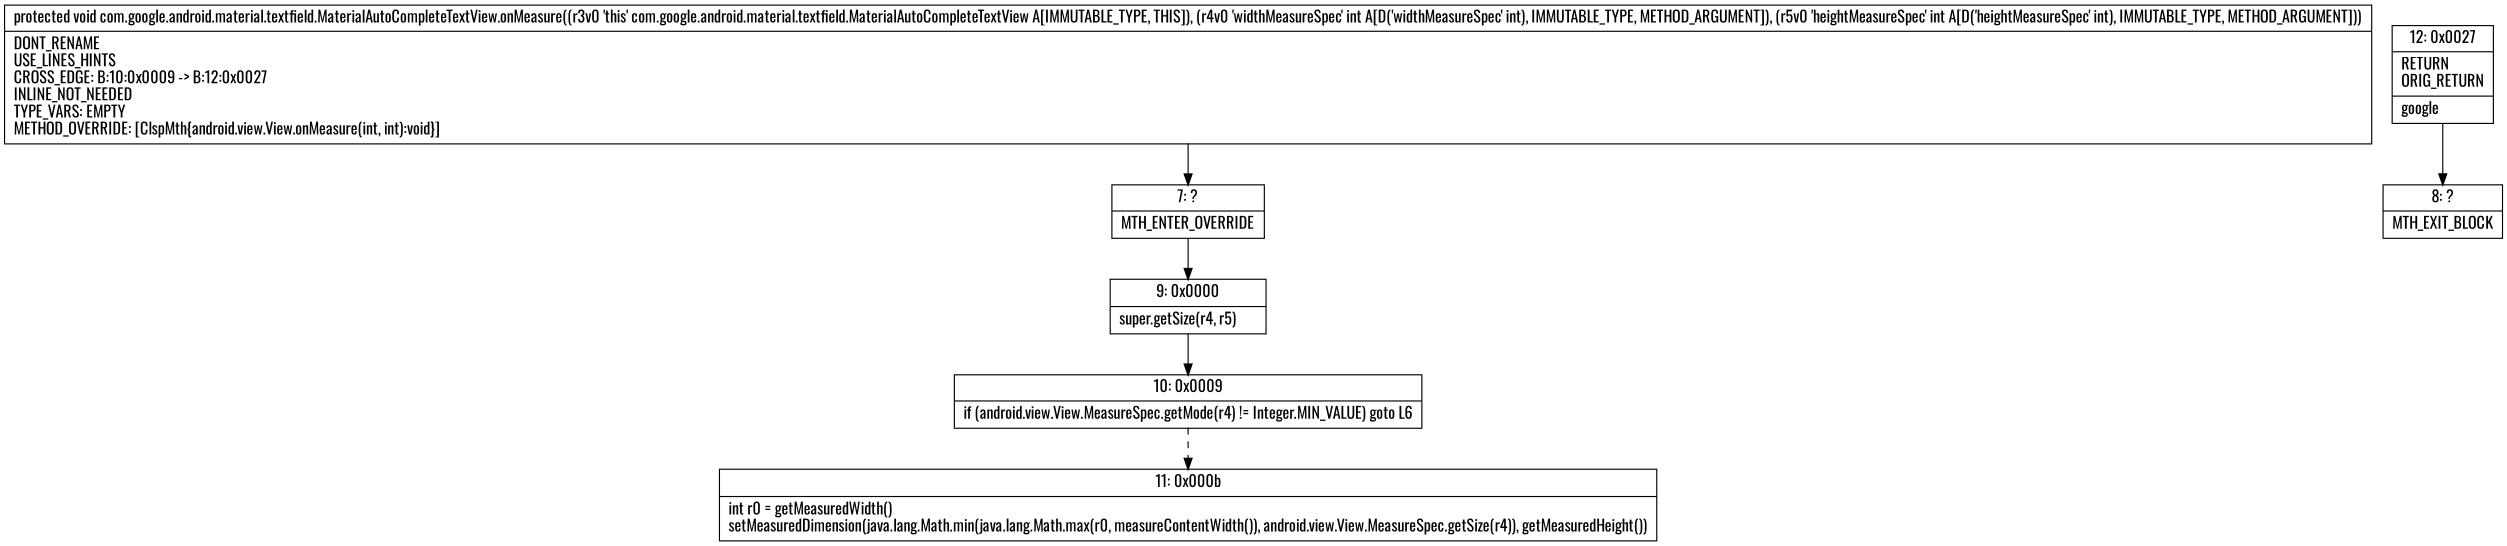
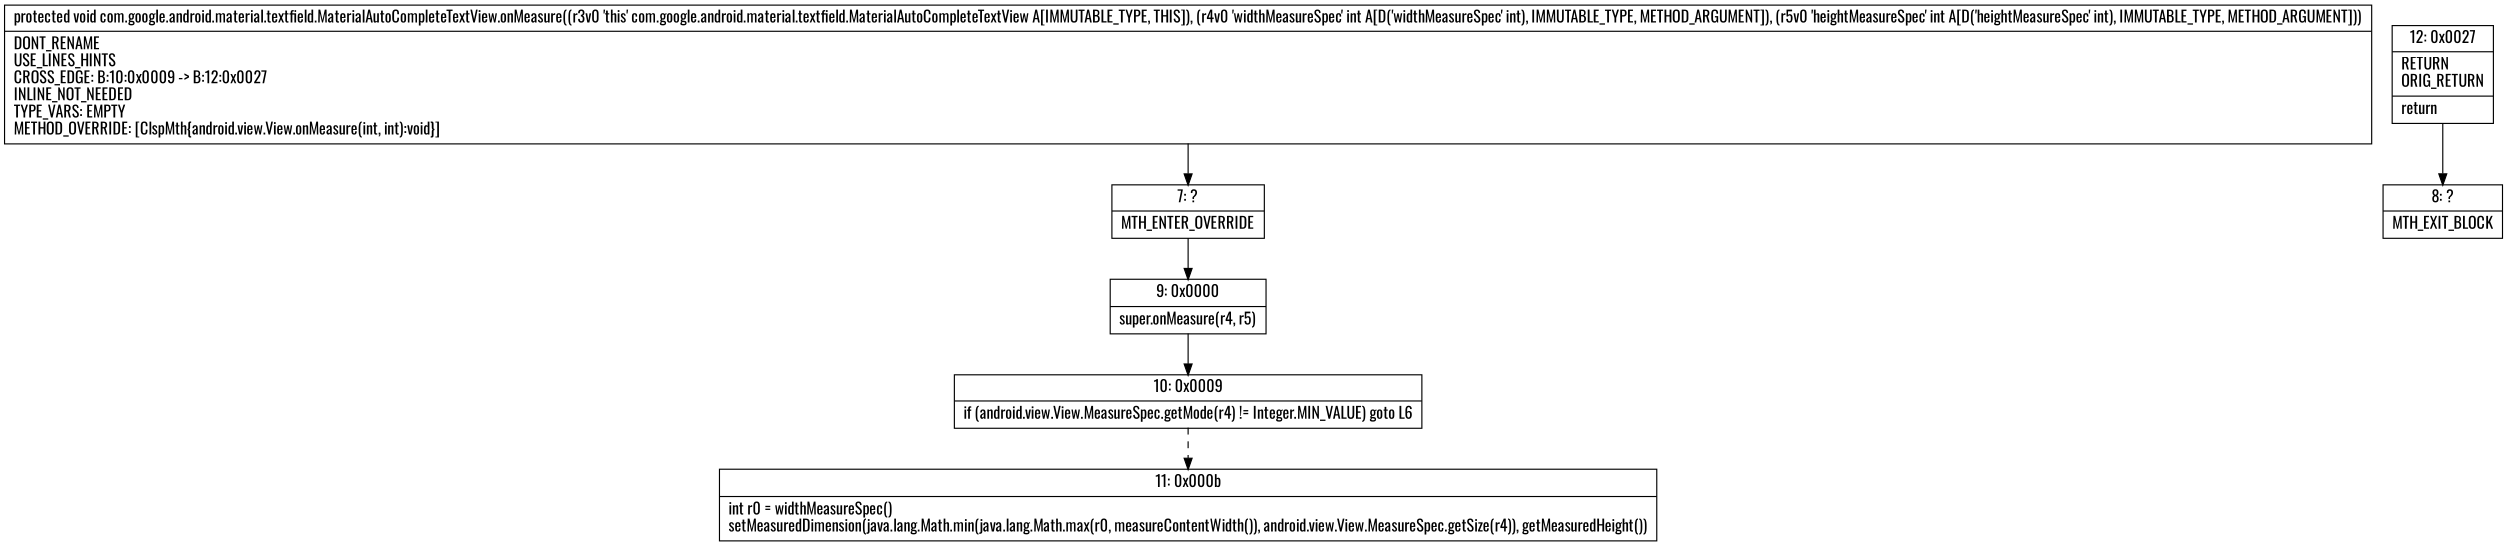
(2421, 109) -> (2419, 109)
(1178, 320) -> (1188, 320)
(811, 510) -> (811, 510)
